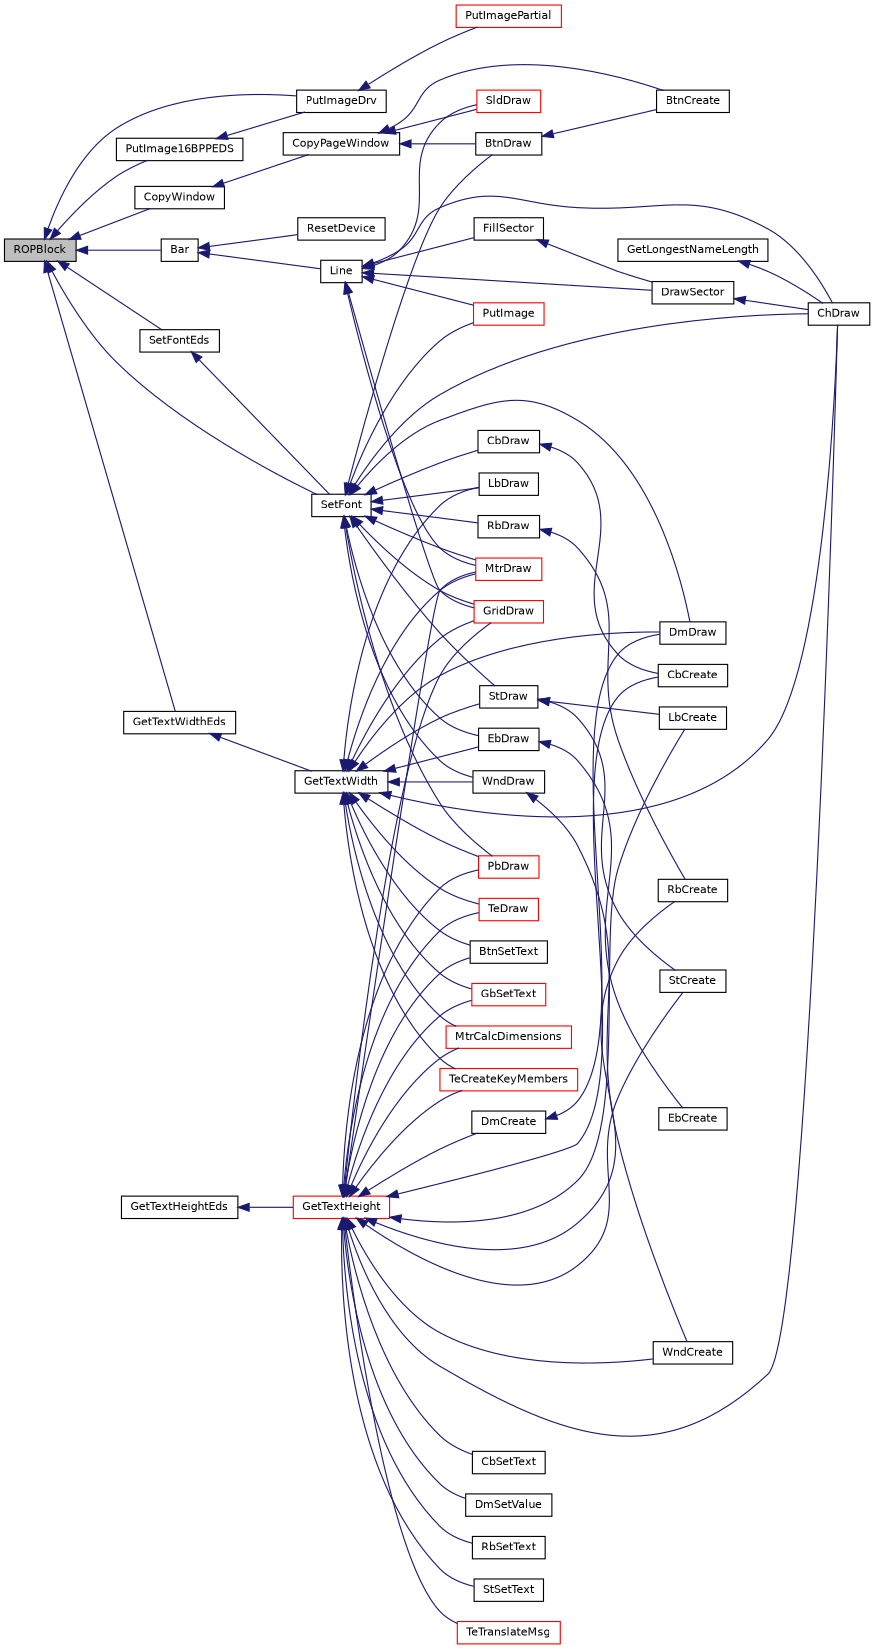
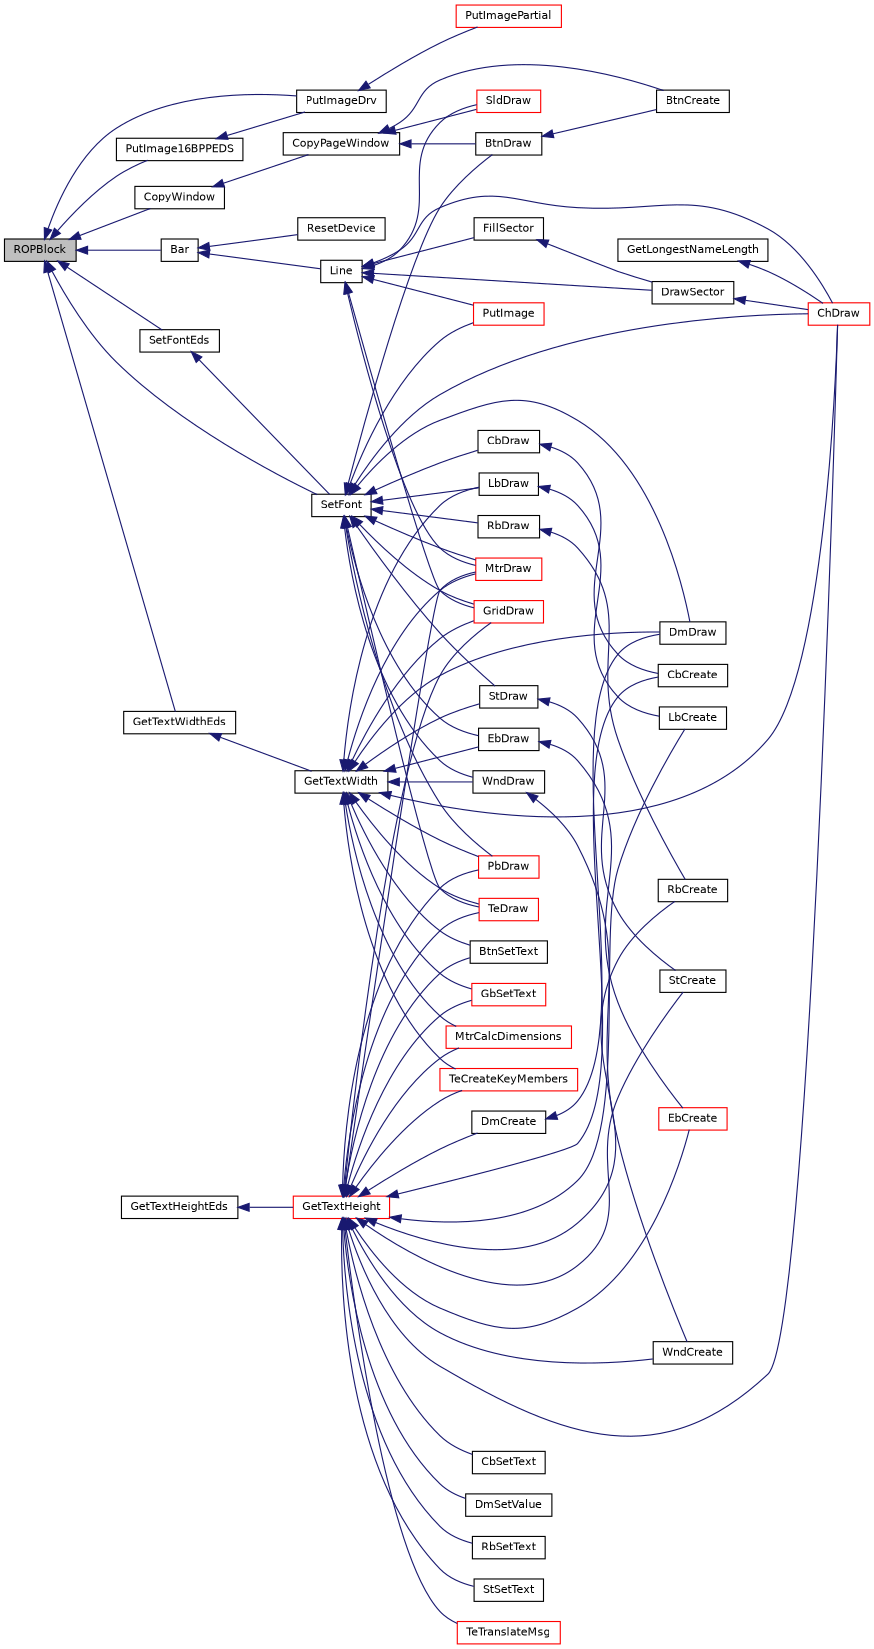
(839, 314) -> (839, 314)
(591, 706) -> (595, 643)
none -> (395, 730)
(693, 1119) -> (693, 1119)
none -> (556, 1319)
